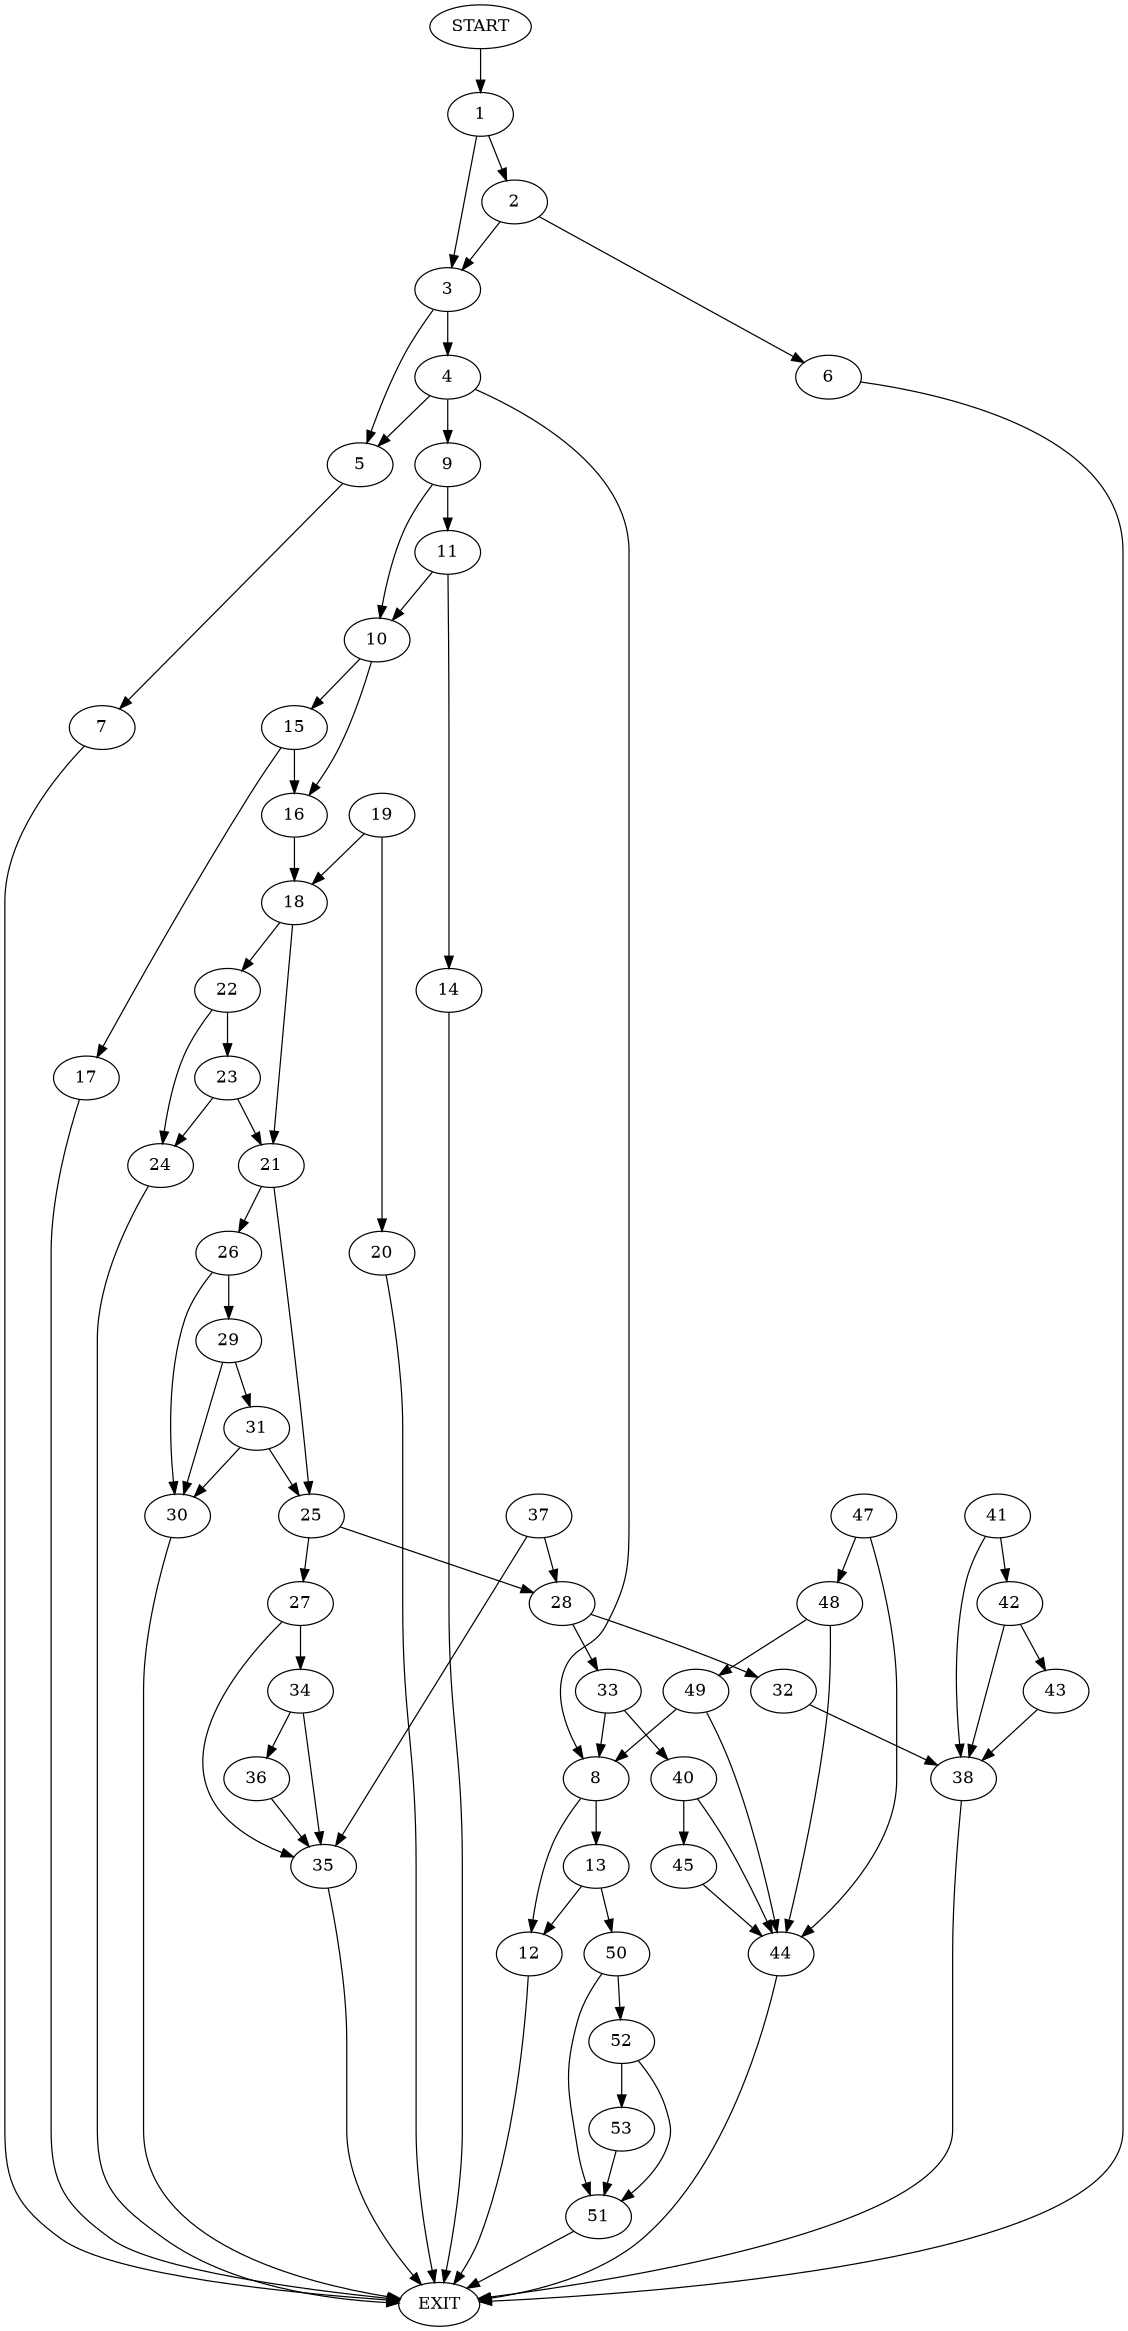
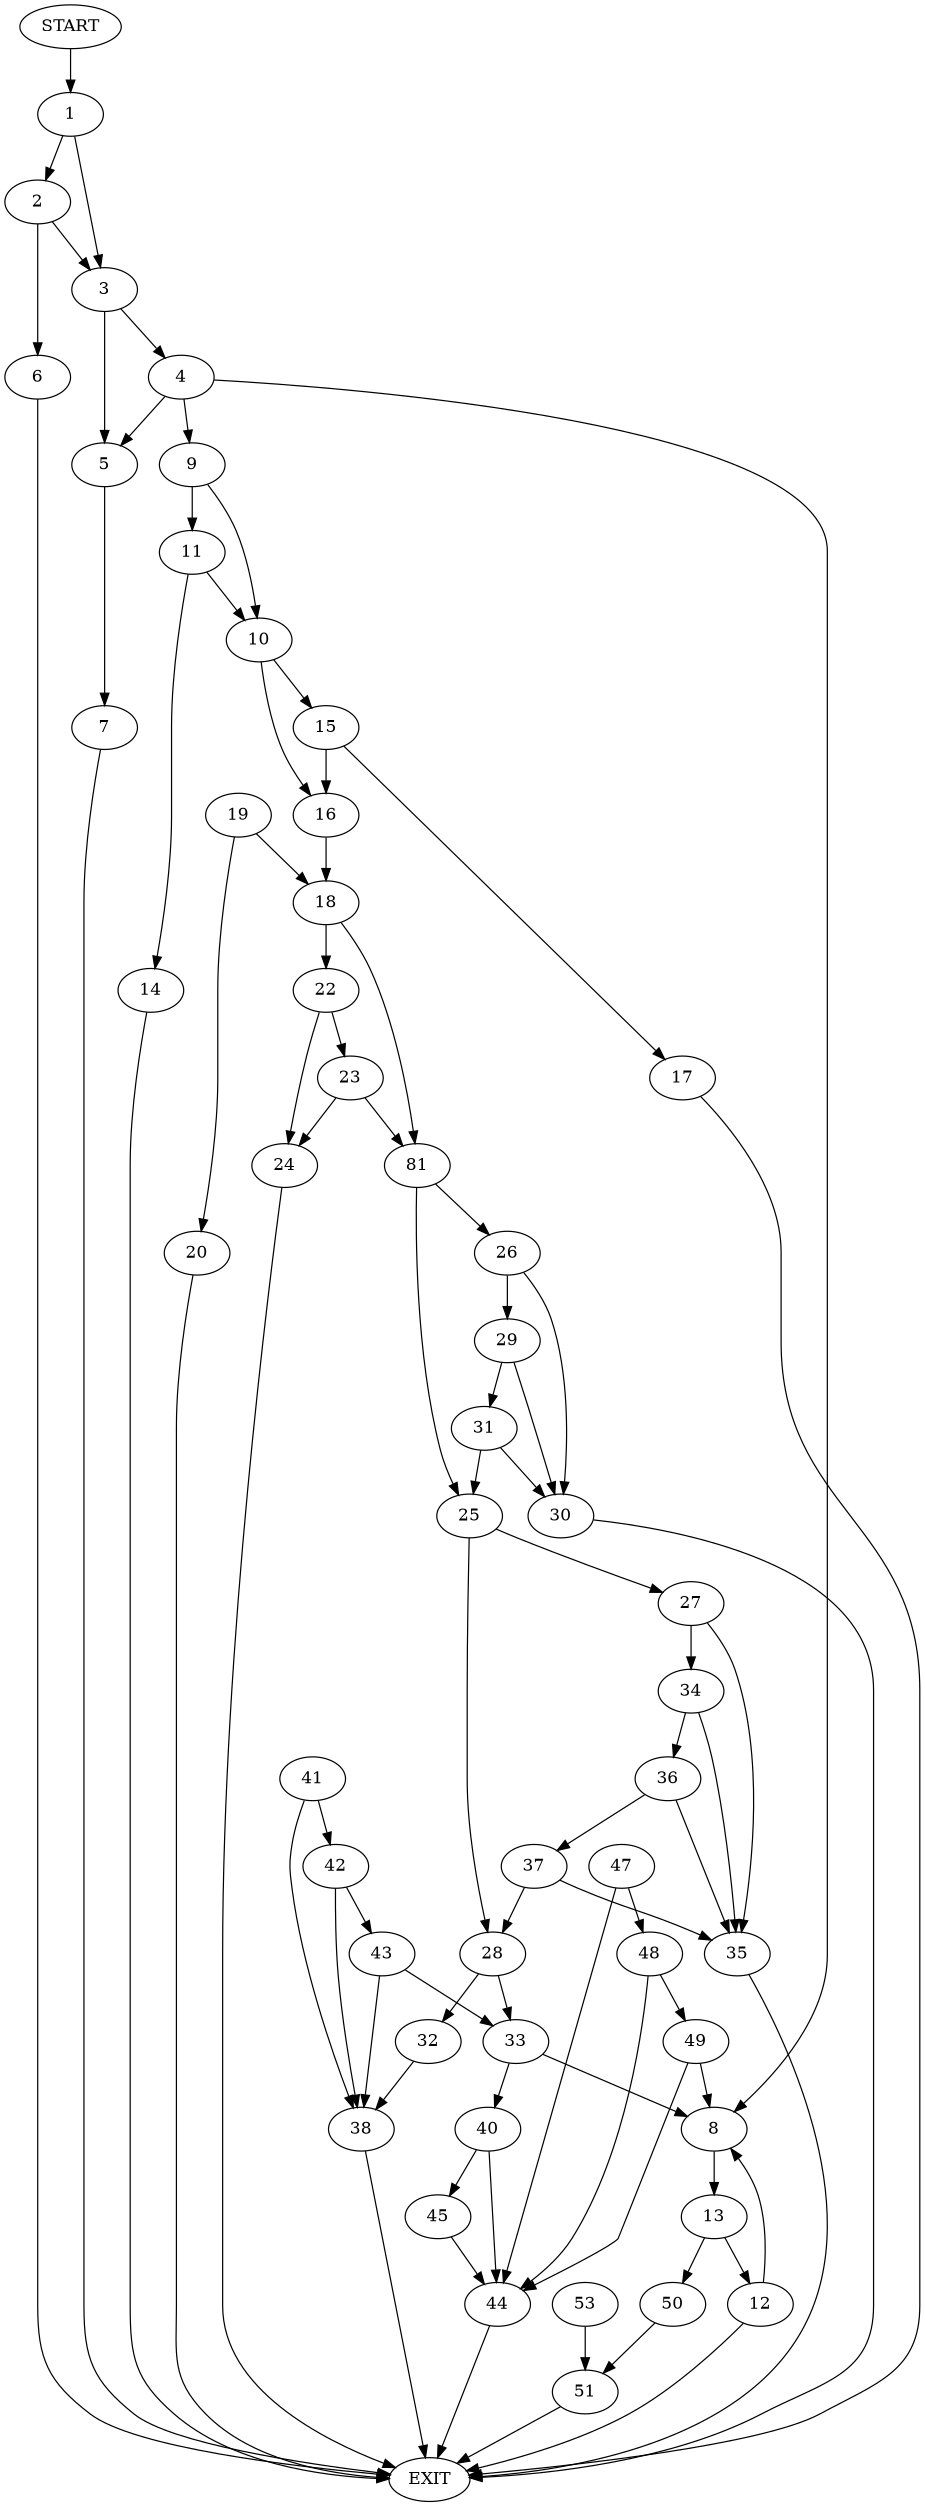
(271, 1166) -> (417, 1166)
none -> (606, 1819)
(548, 1856) -> (763, 2218)
none -> (444, 1995)
(622, 2042) -> none
